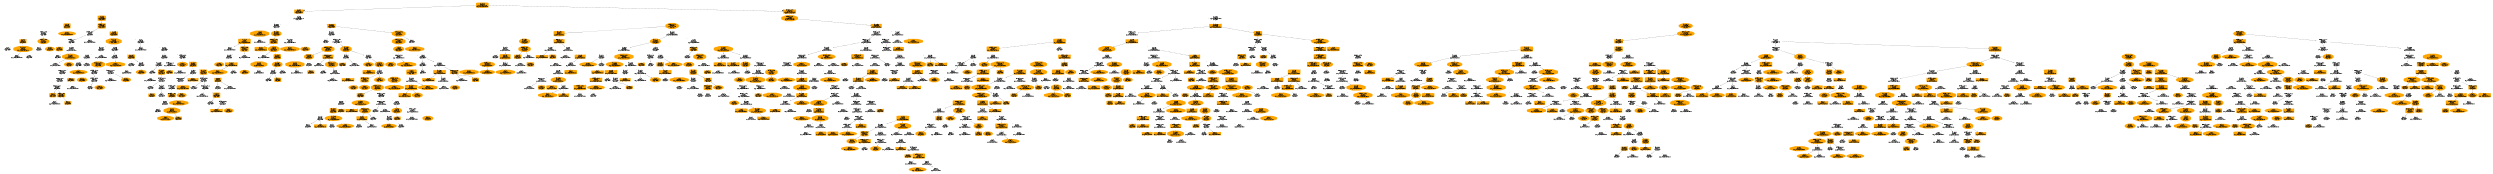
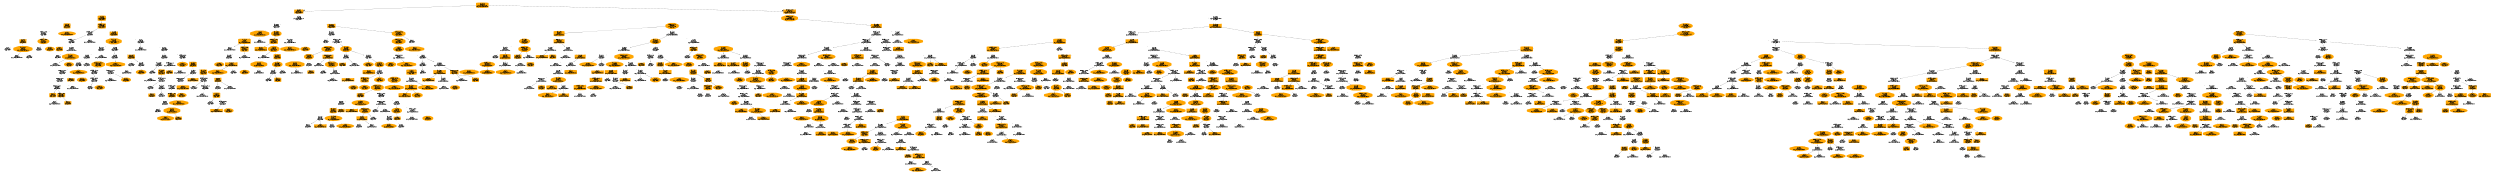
(2134, 88) -> (2134, 88)
